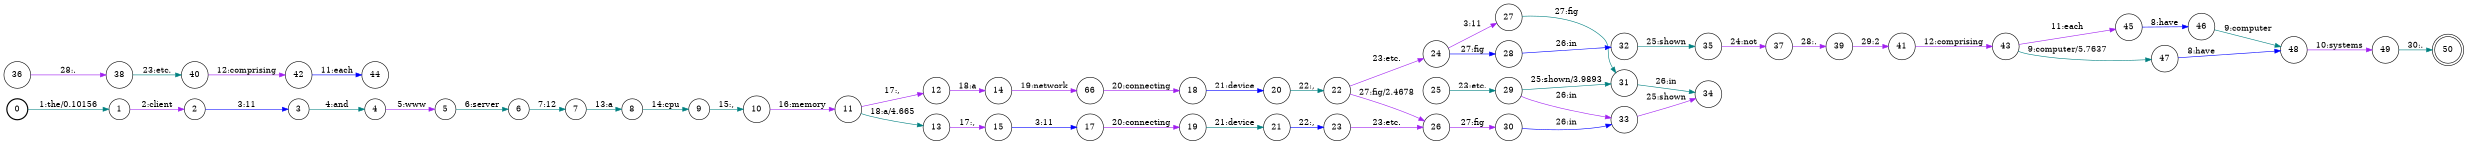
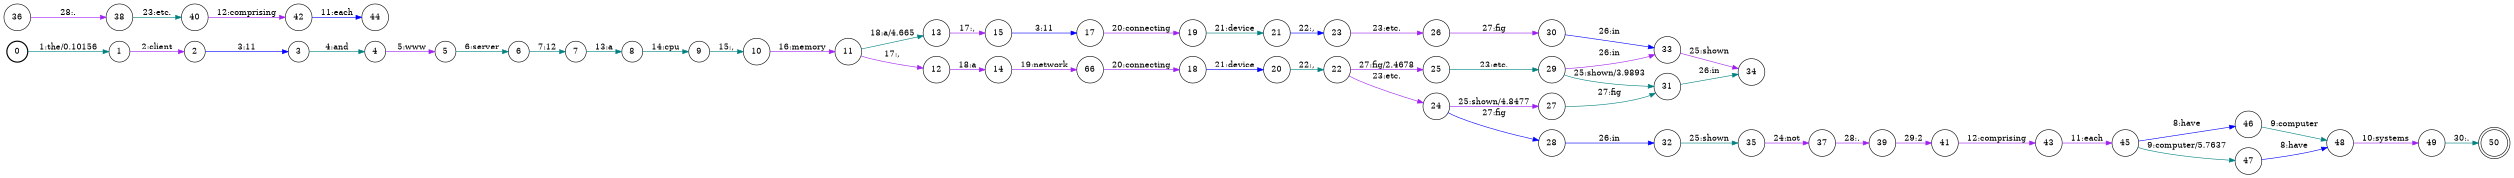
(1473, 24) -> (1494, 102)
(2082, 60) -> (2183, 156)
(1385, 105) -> (1384, 70)
